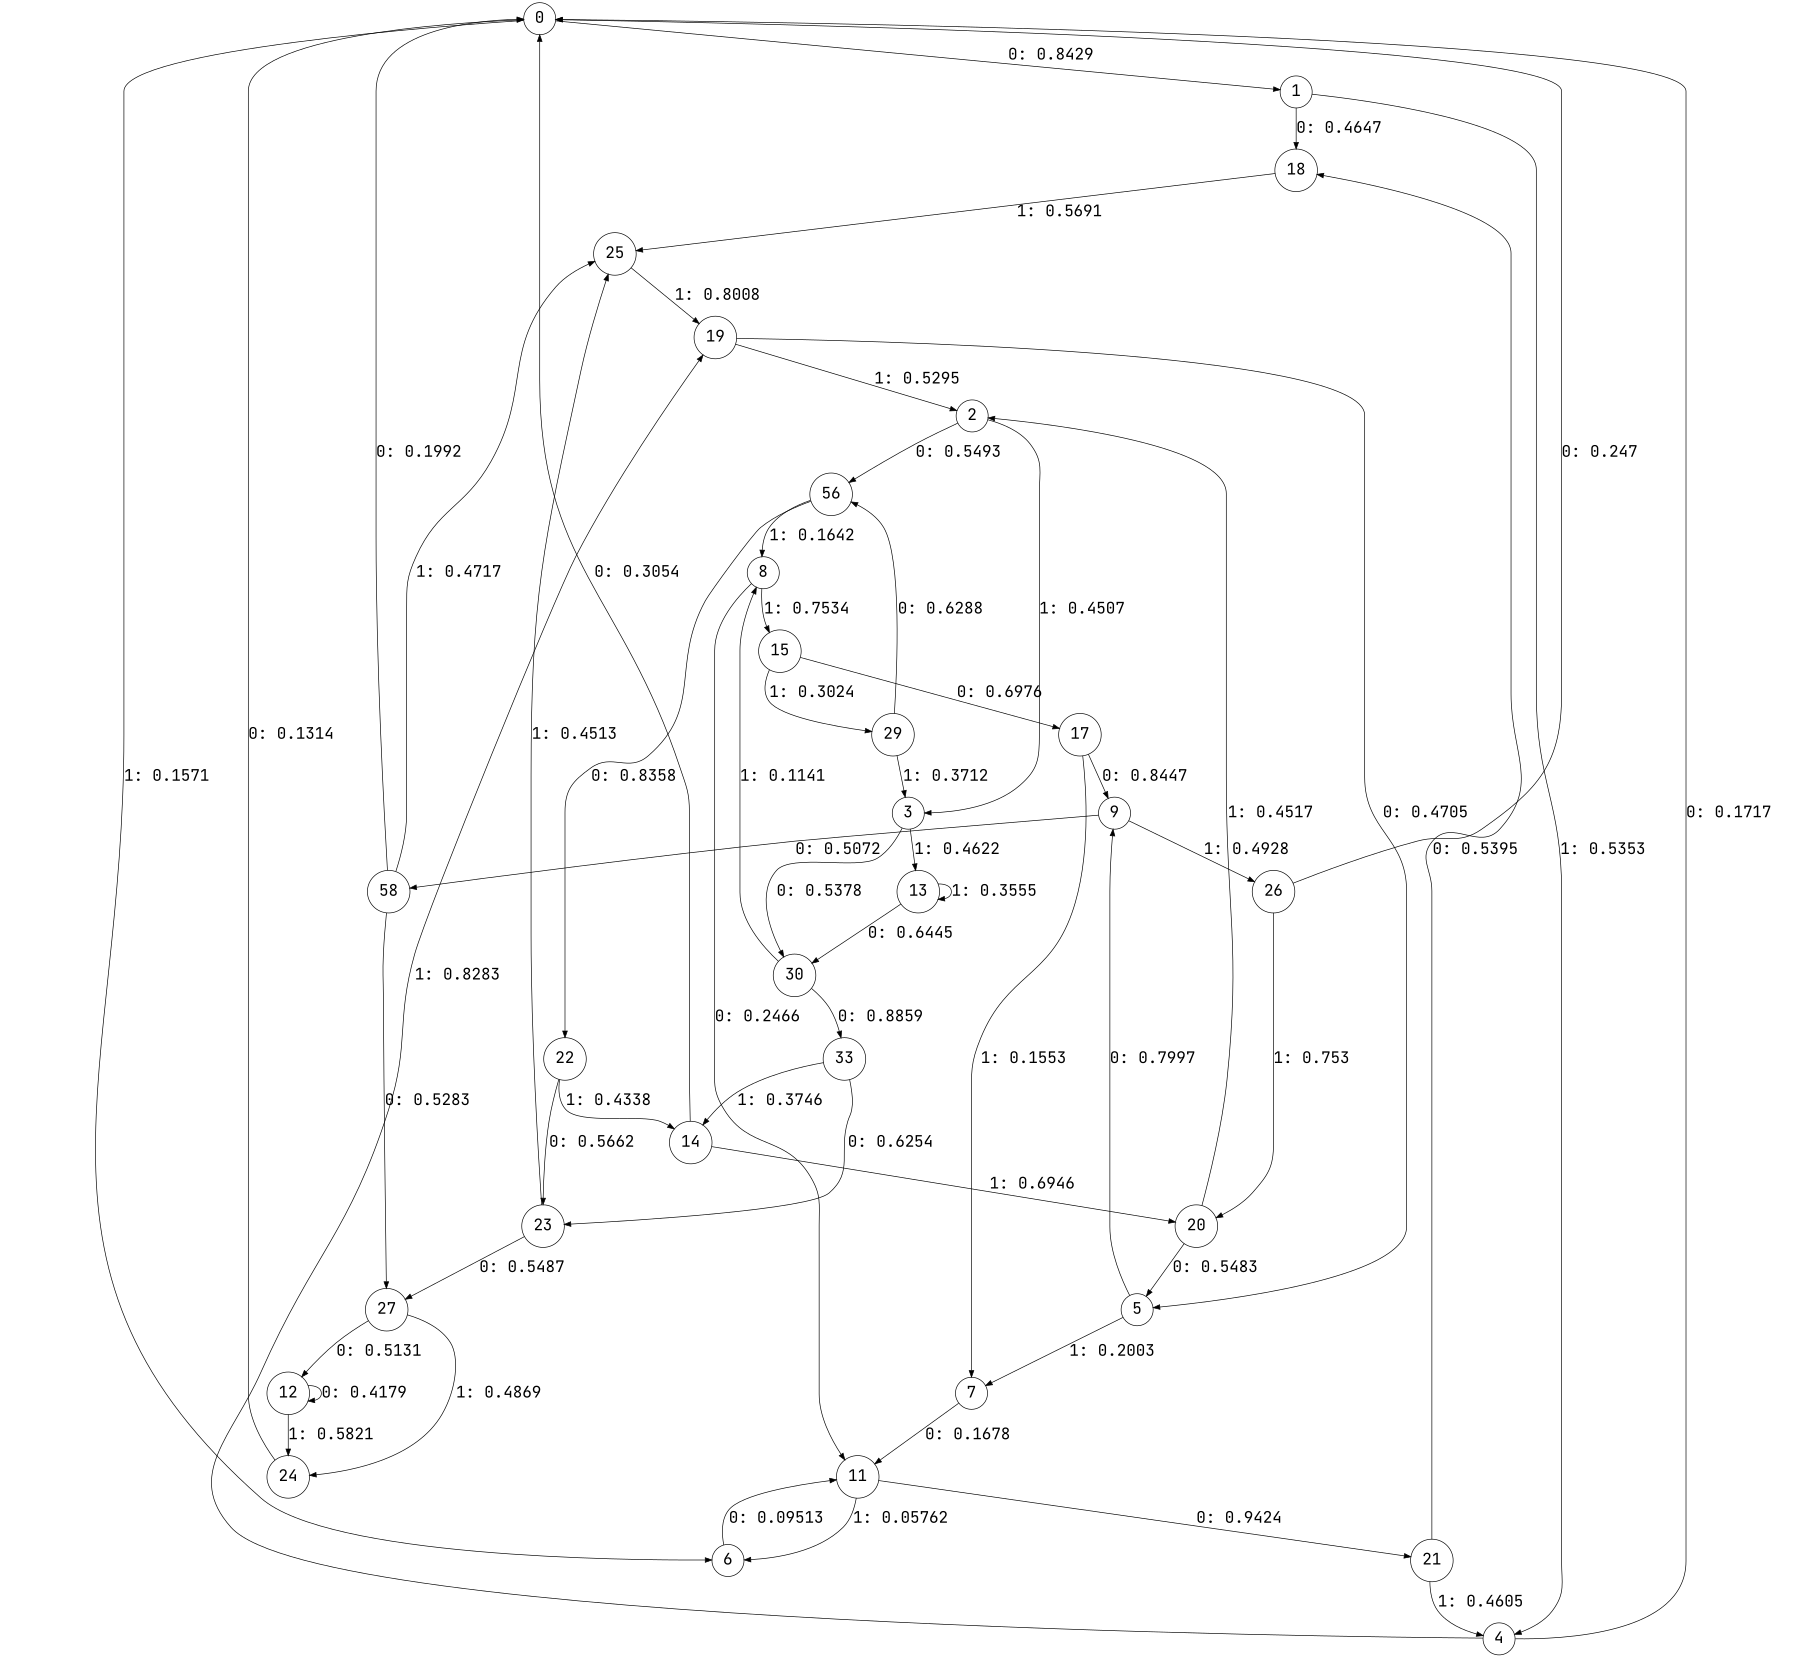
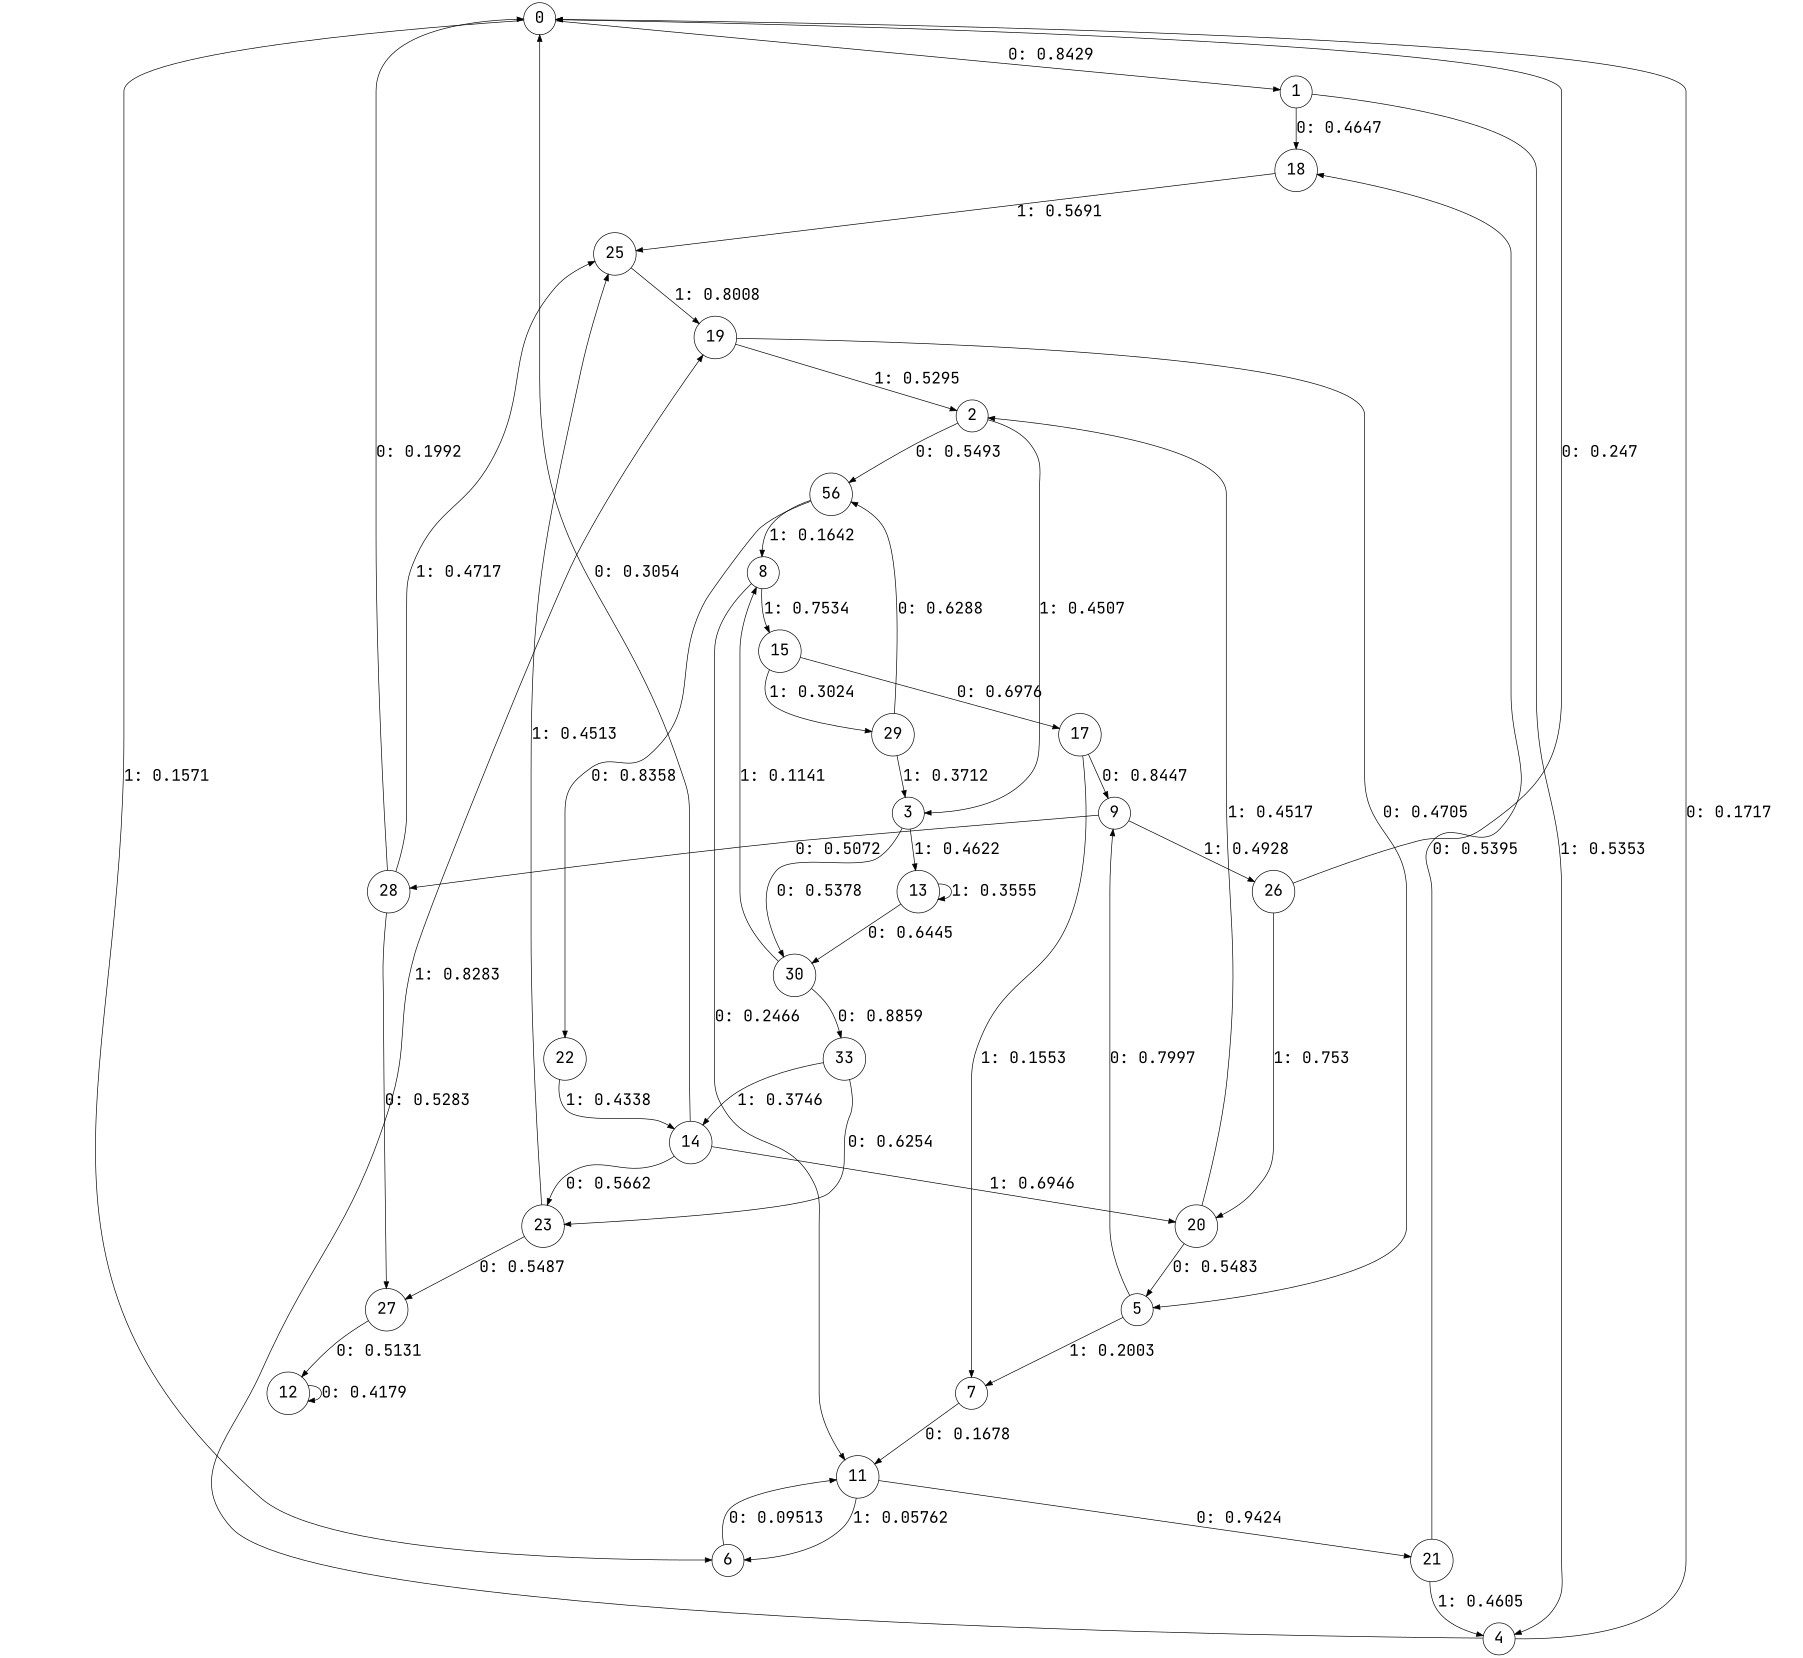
(389, 892) -> (389, 892)
(547, 1138) -> (606, 1165)
(288, 1477) -> none
